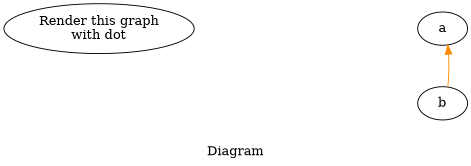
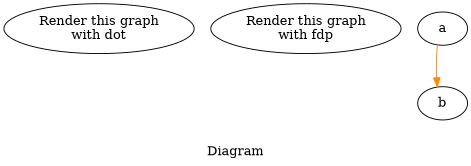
none -> (306, 29)
(449, 71) -> (436, 61)
